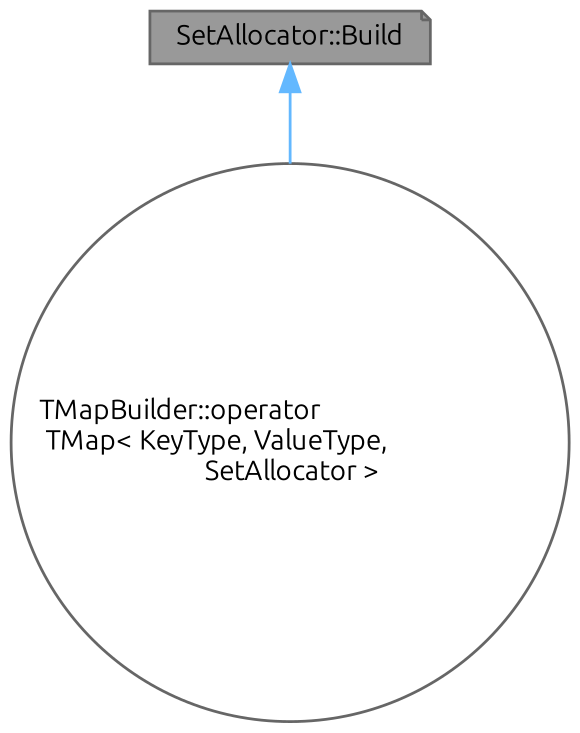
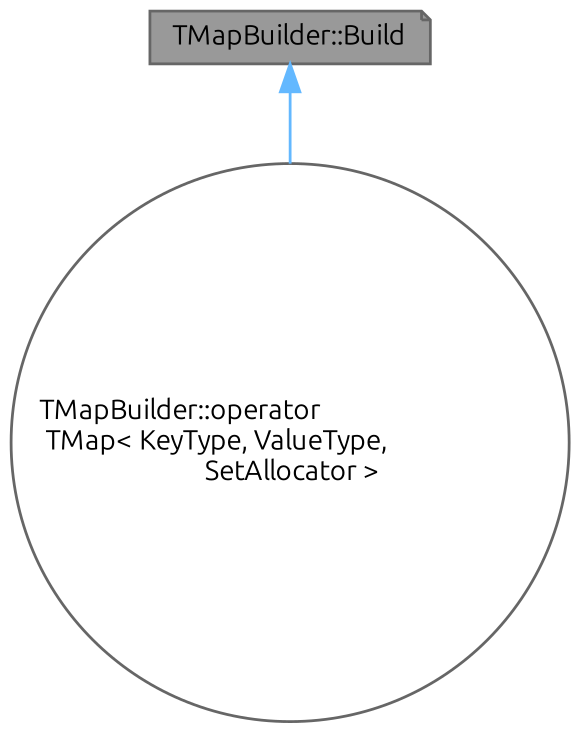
(290, 37) -> (290, 37)
